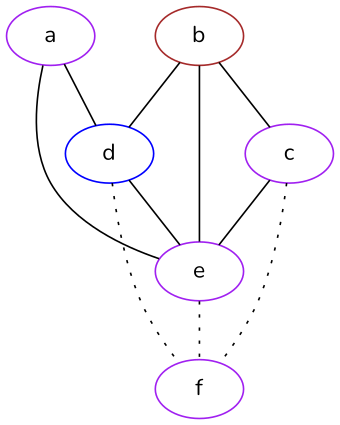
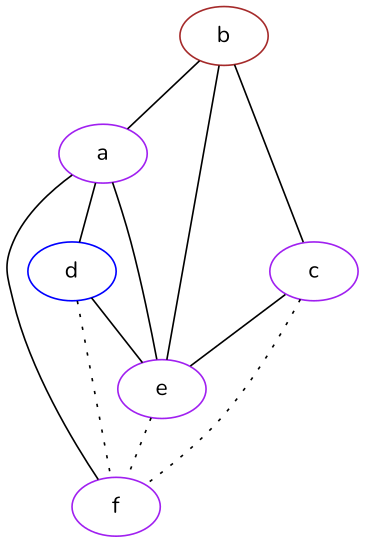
(154, 95) -> (164, 95)
none -> (20, 324)
